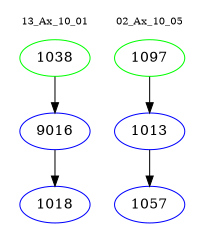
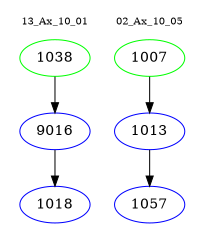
(150, 58) -> (150, 58)
